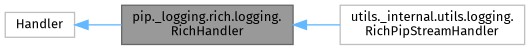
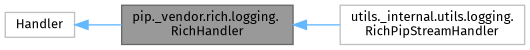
(207, 25) -> (207, 25)
